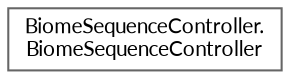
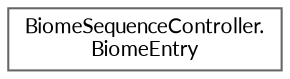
(145, 39) -> (145, 39)
